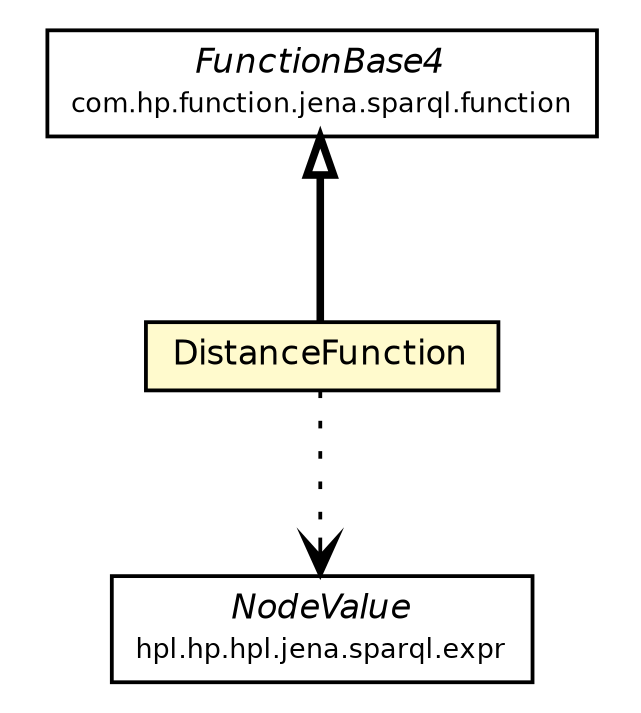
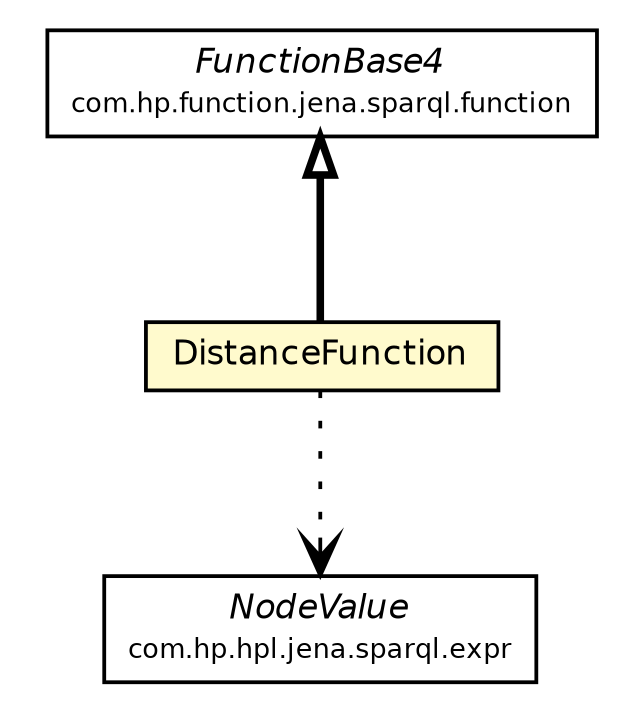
(322, 650) -> (320, 650)
